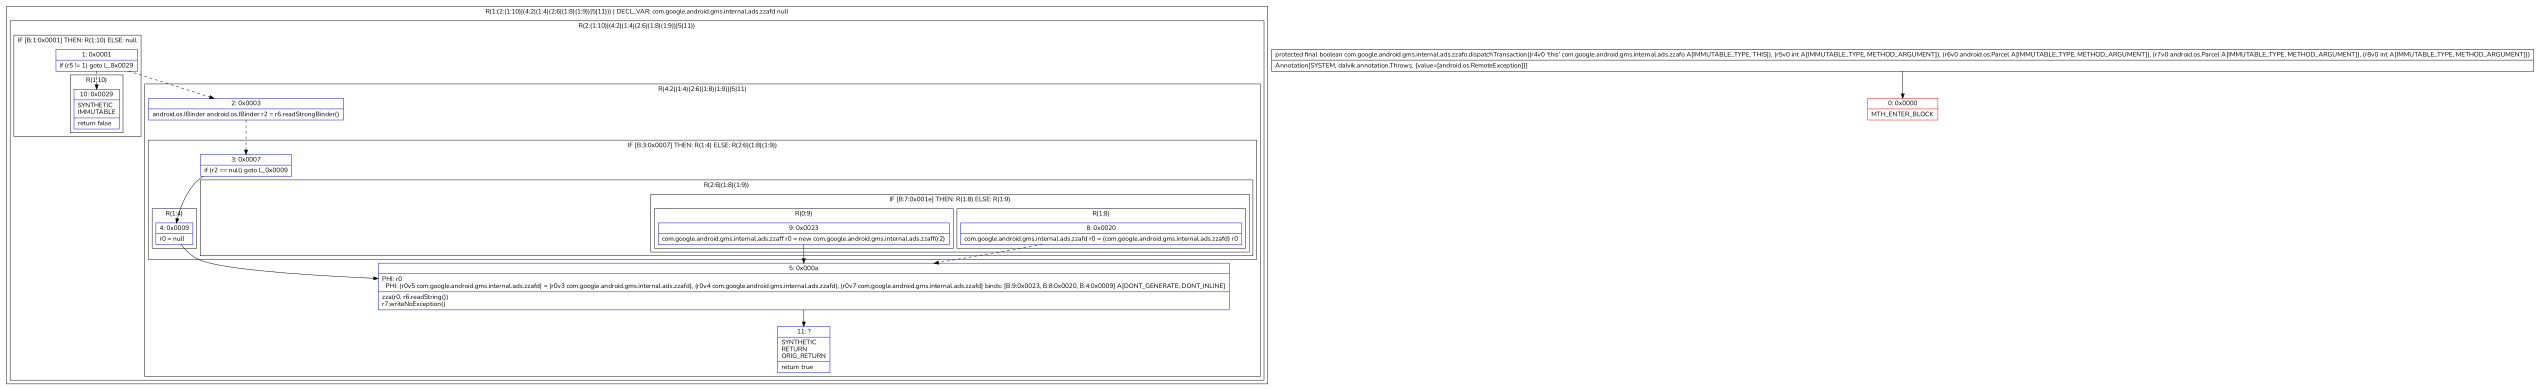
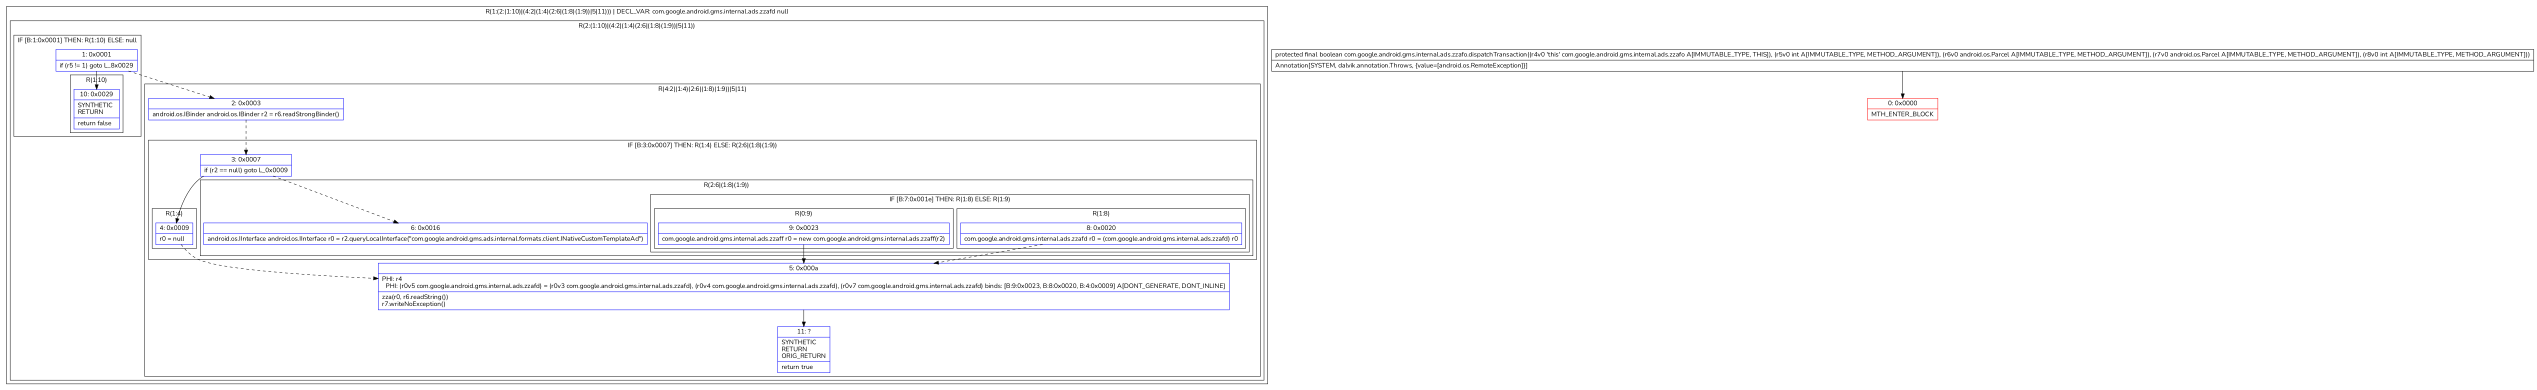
(97, 78) -> (97, 78)
(97, 112) -> (91, 112)
none -> (425, 234)
(274, 272) -> (274, 272)
(393, 279) -> (393, 279)
